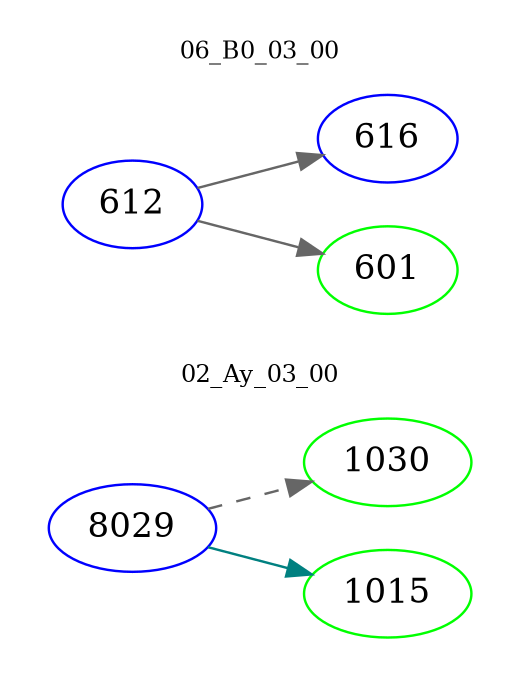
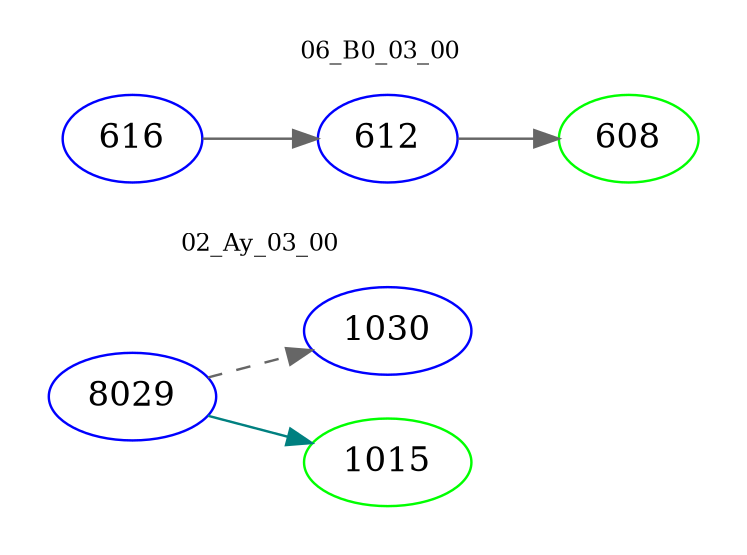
(248, 175) -> (248, 139)
(388, 270) -> (629, 139)
(388, 462) -> (388, 331)
